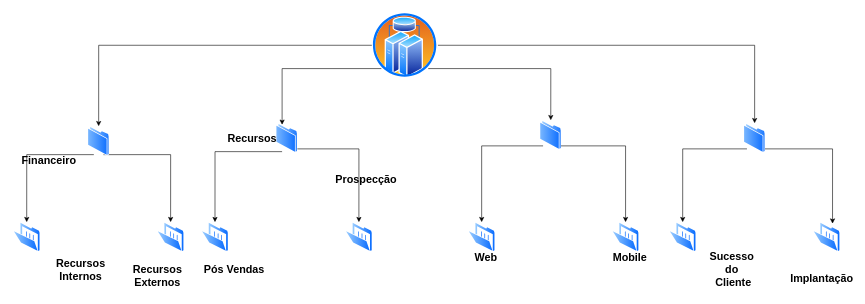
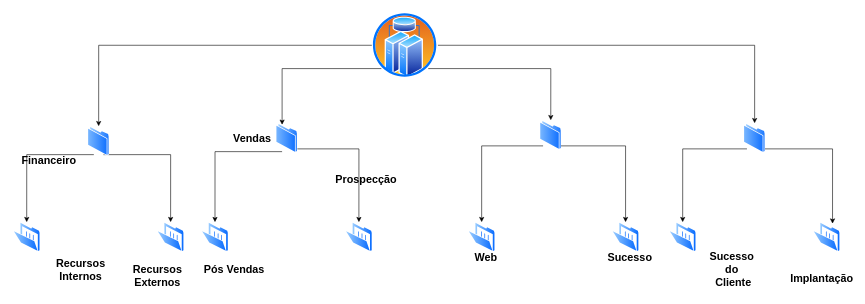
(252, 138) -> (252, 138)
(630, 258) -> (630, 258)
